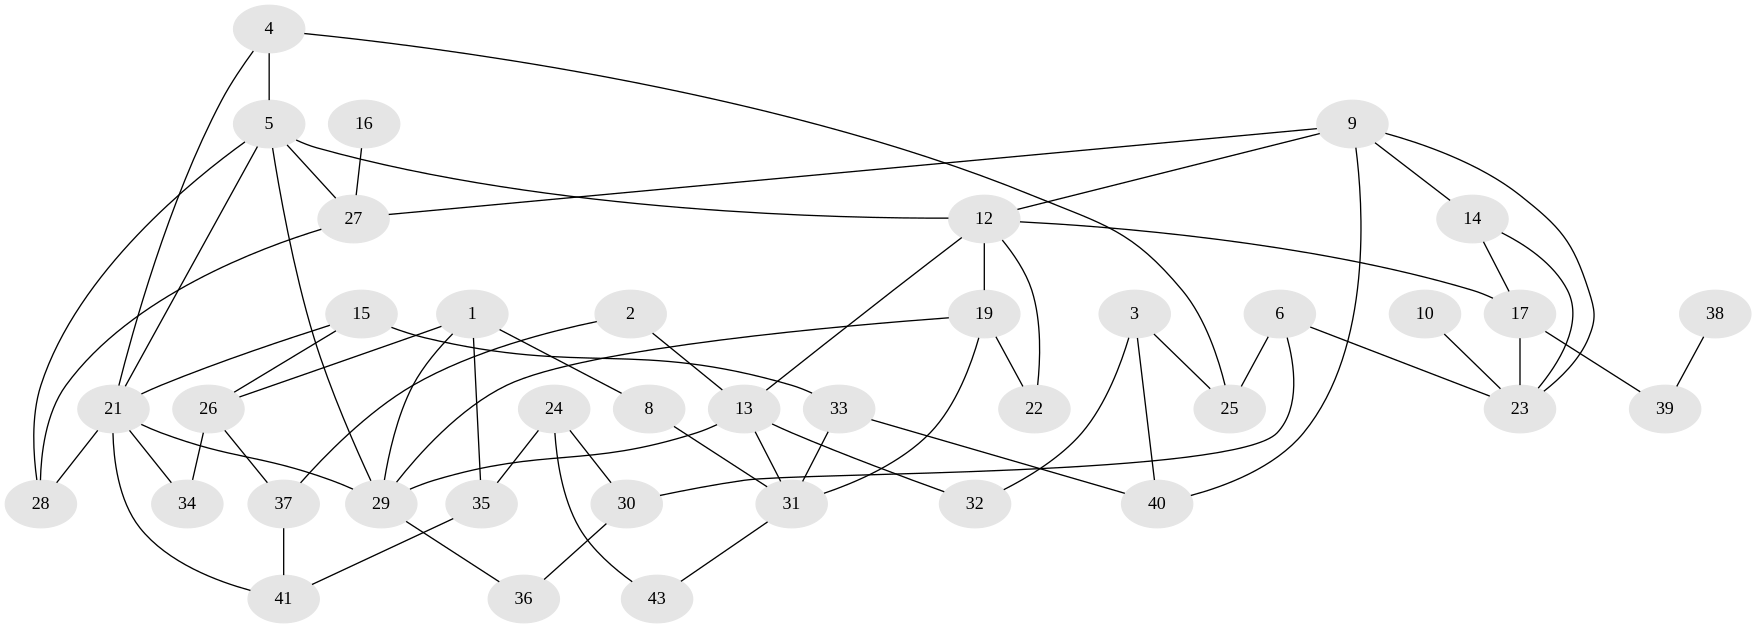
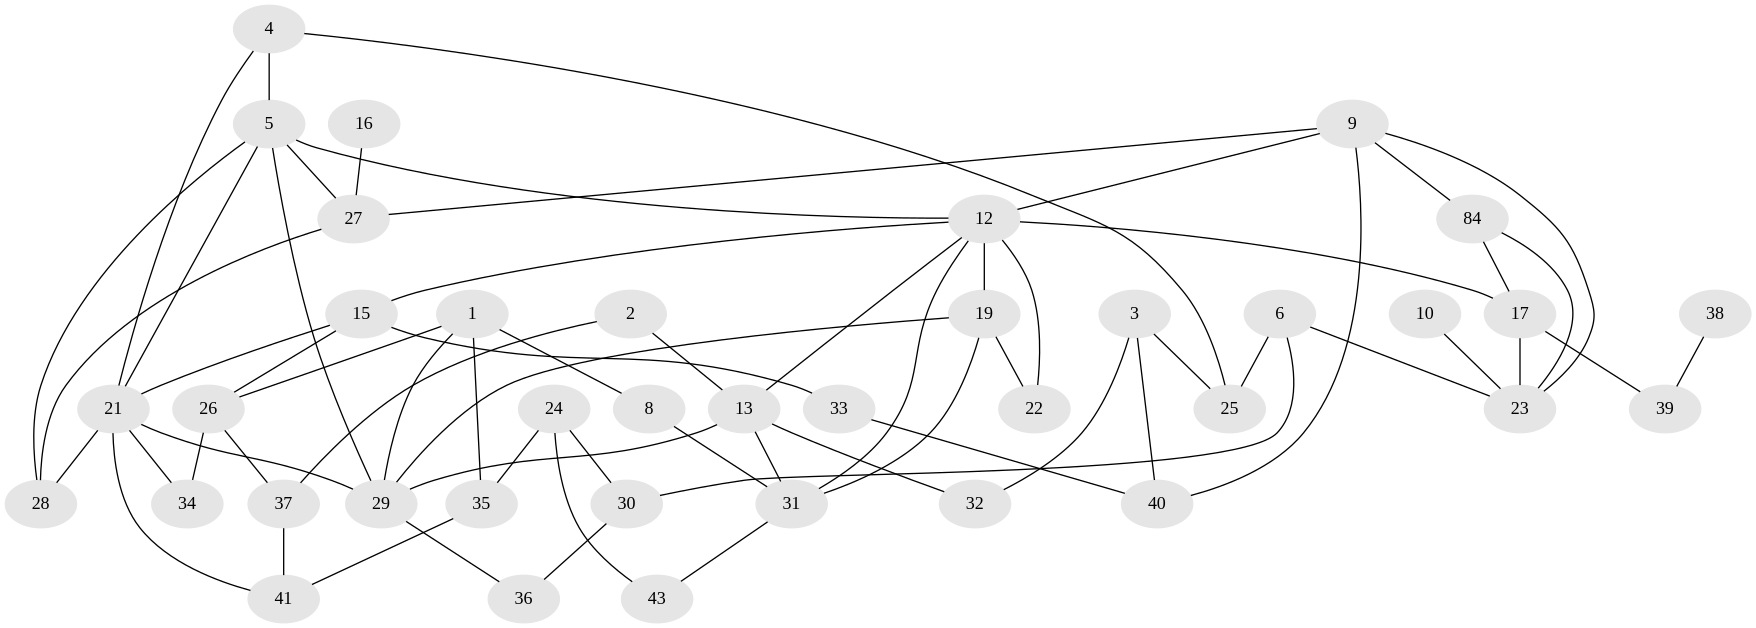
(1472, 219) -> (1472, 219)
none -> (668, 248)
(815, 457) -> (913, 378)
